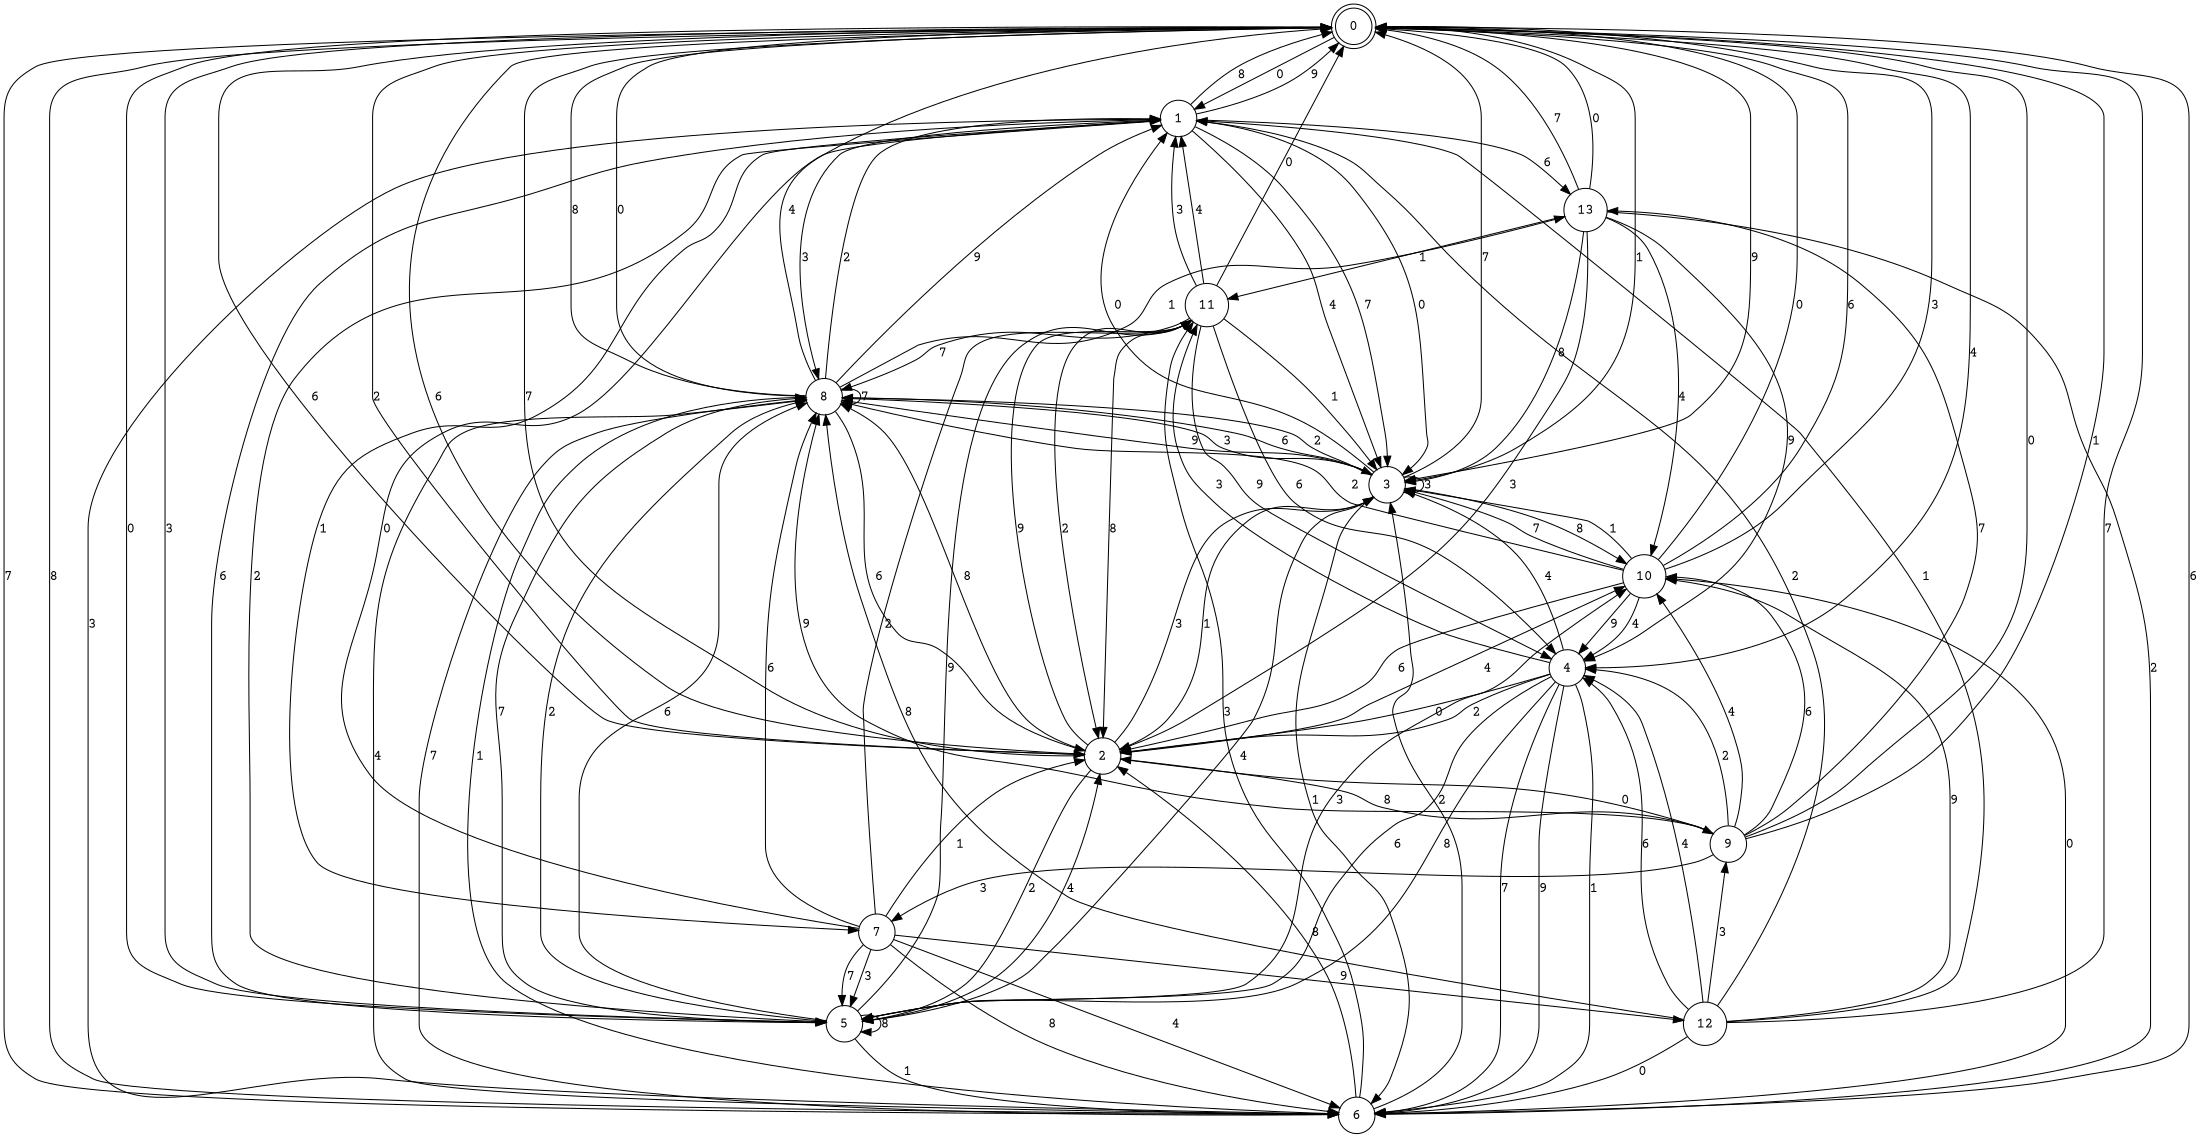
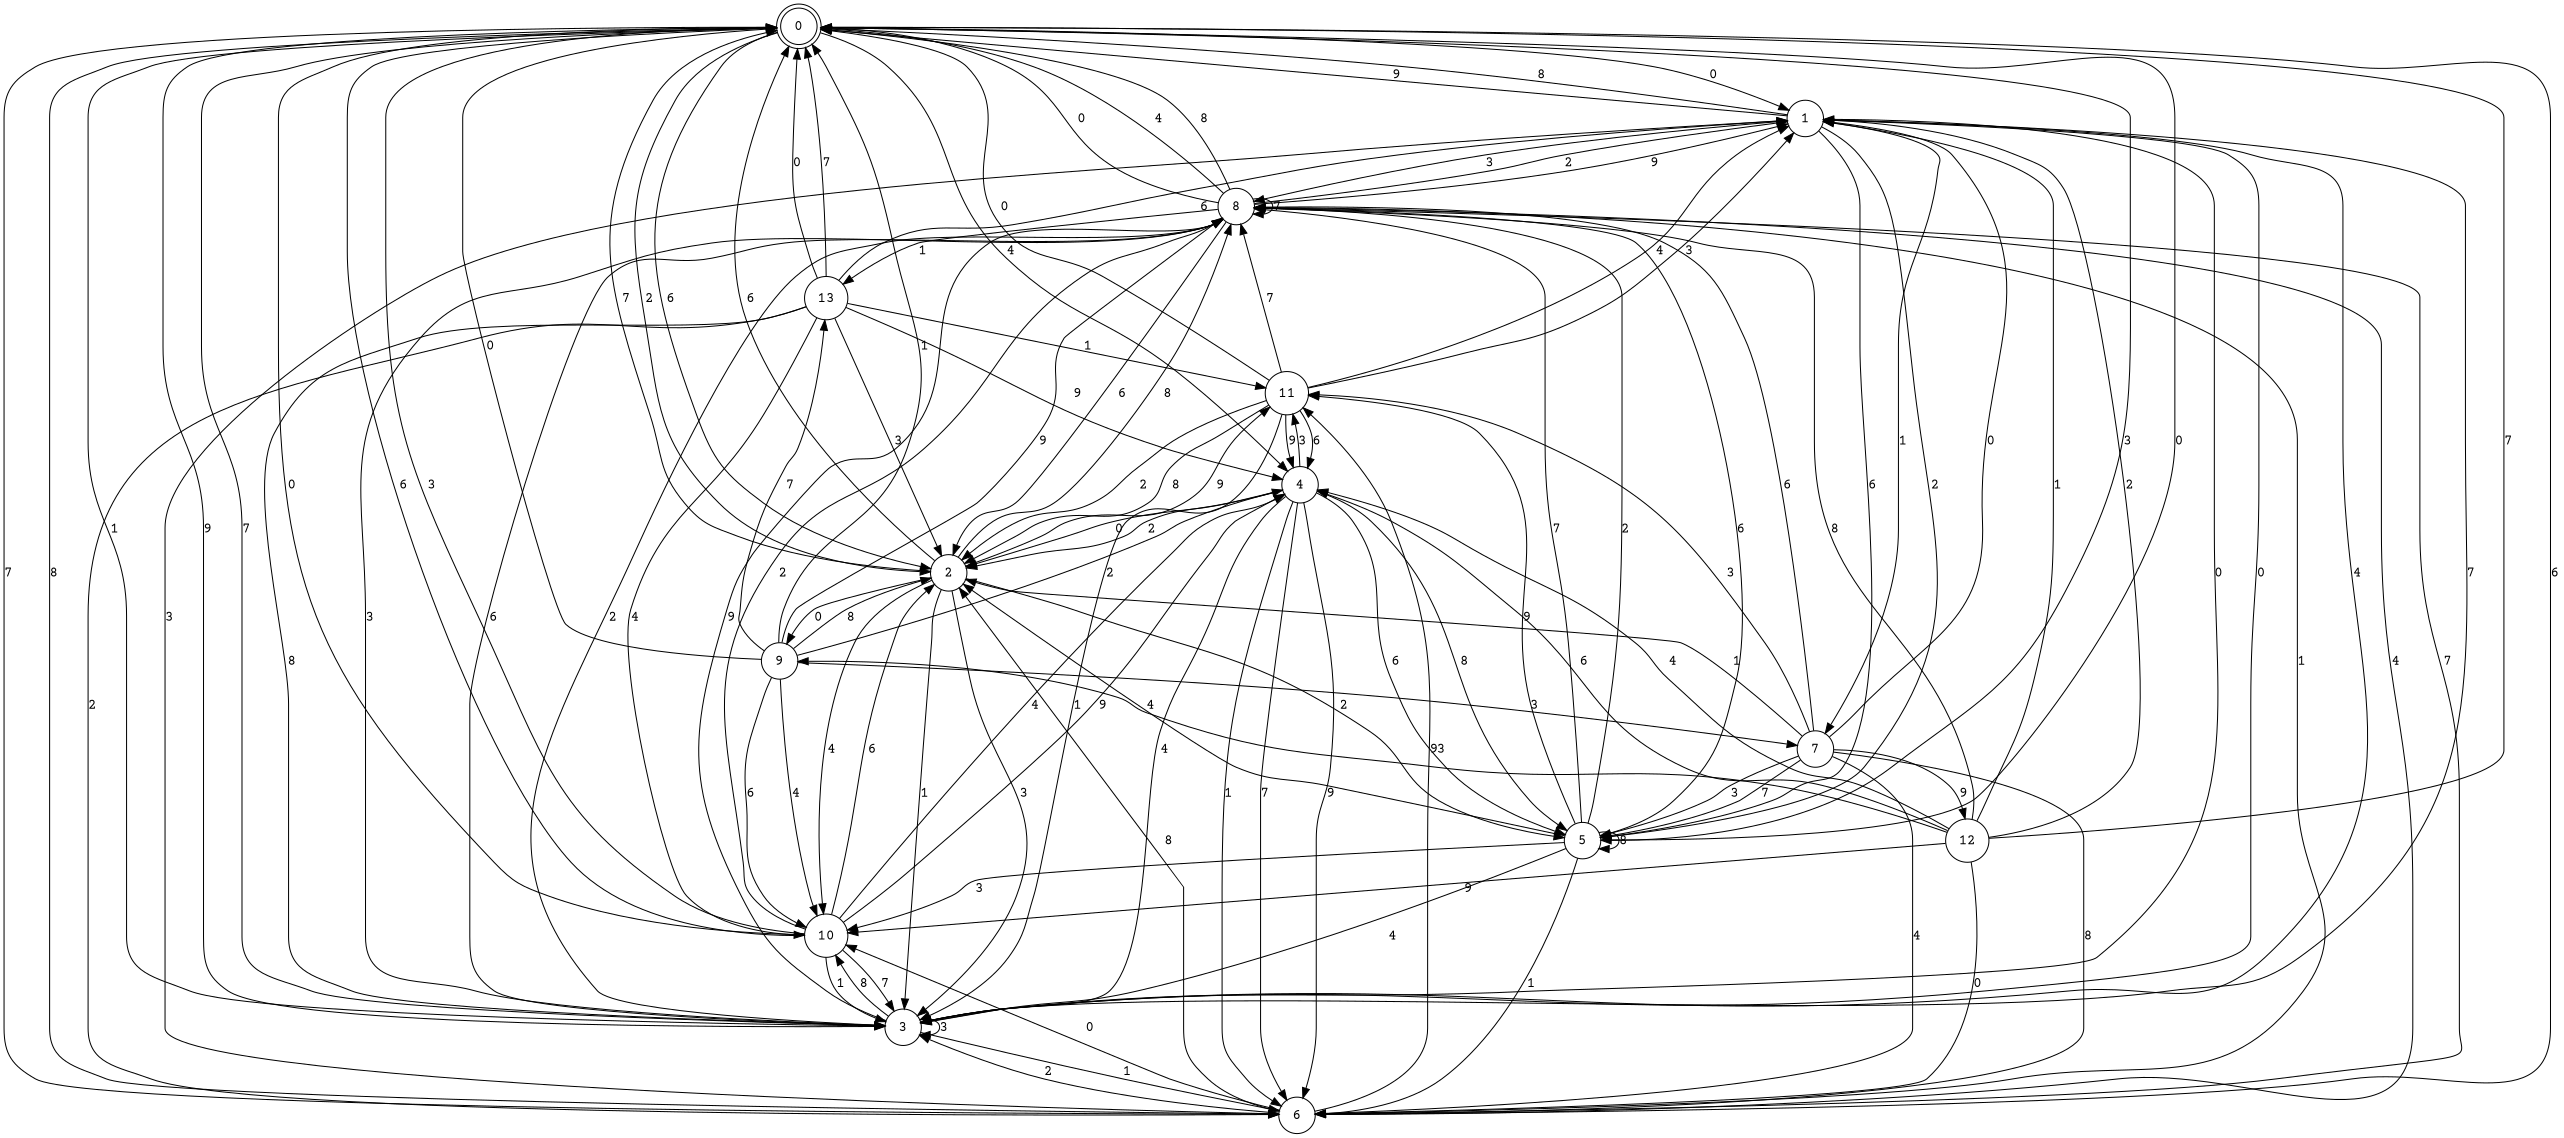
(1387, 131) -> (1298, 170)
(888, 624) -> (1731, 573)
(1228, 712) -> (1434, 749)
(1168, 823) -> (1271, 955)
